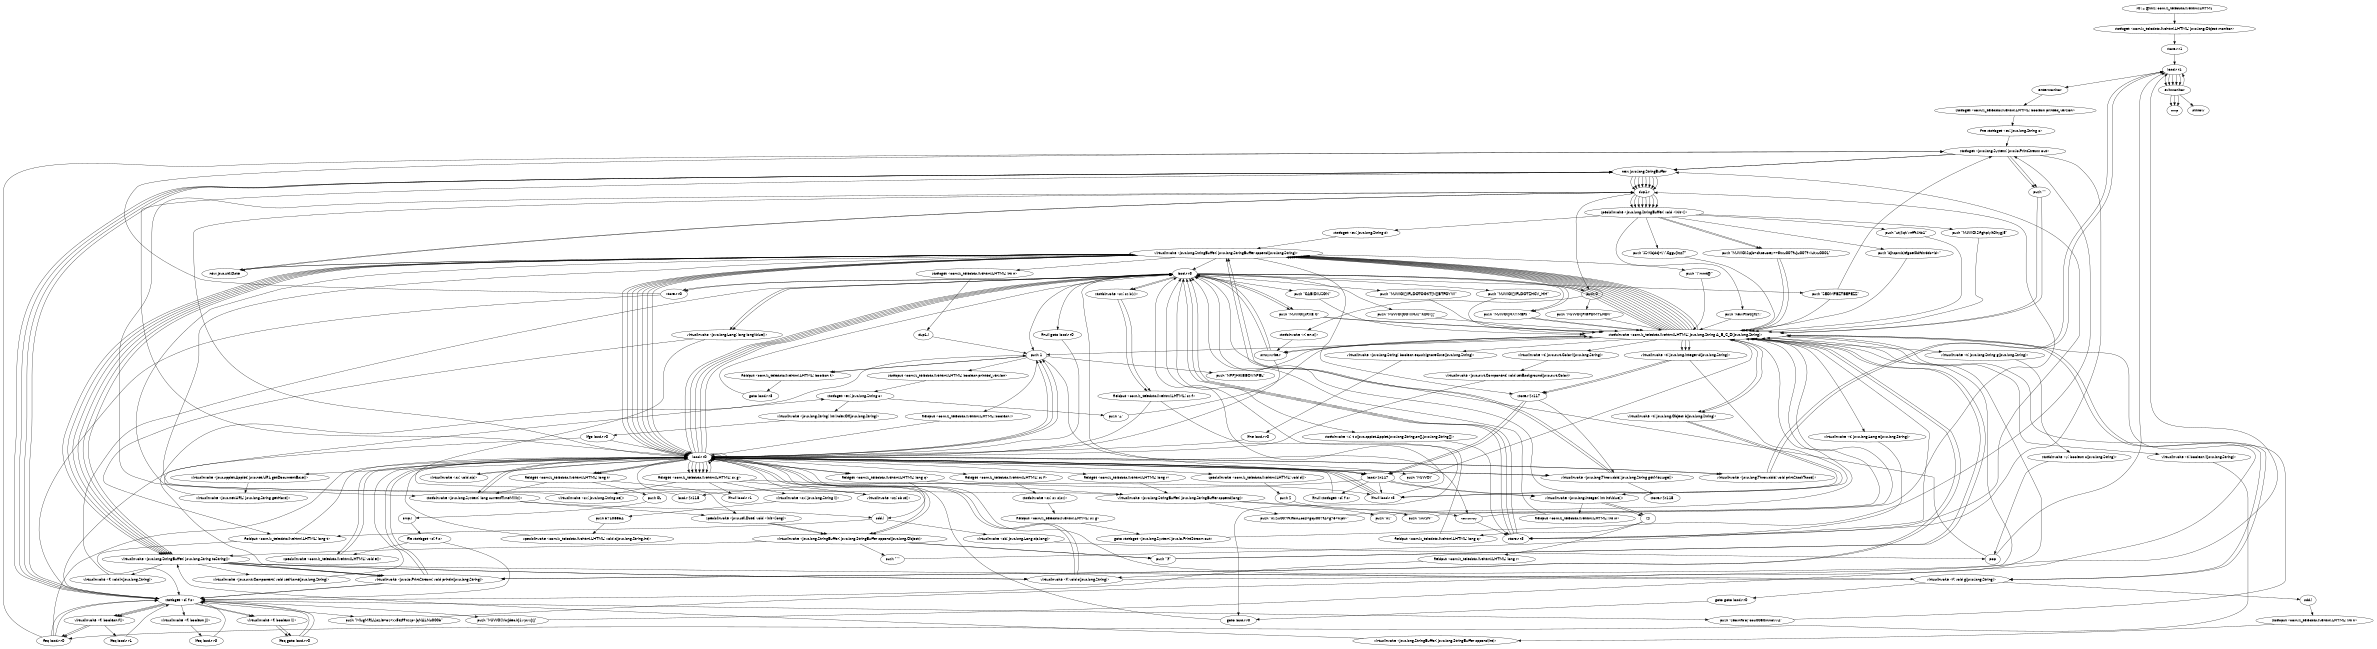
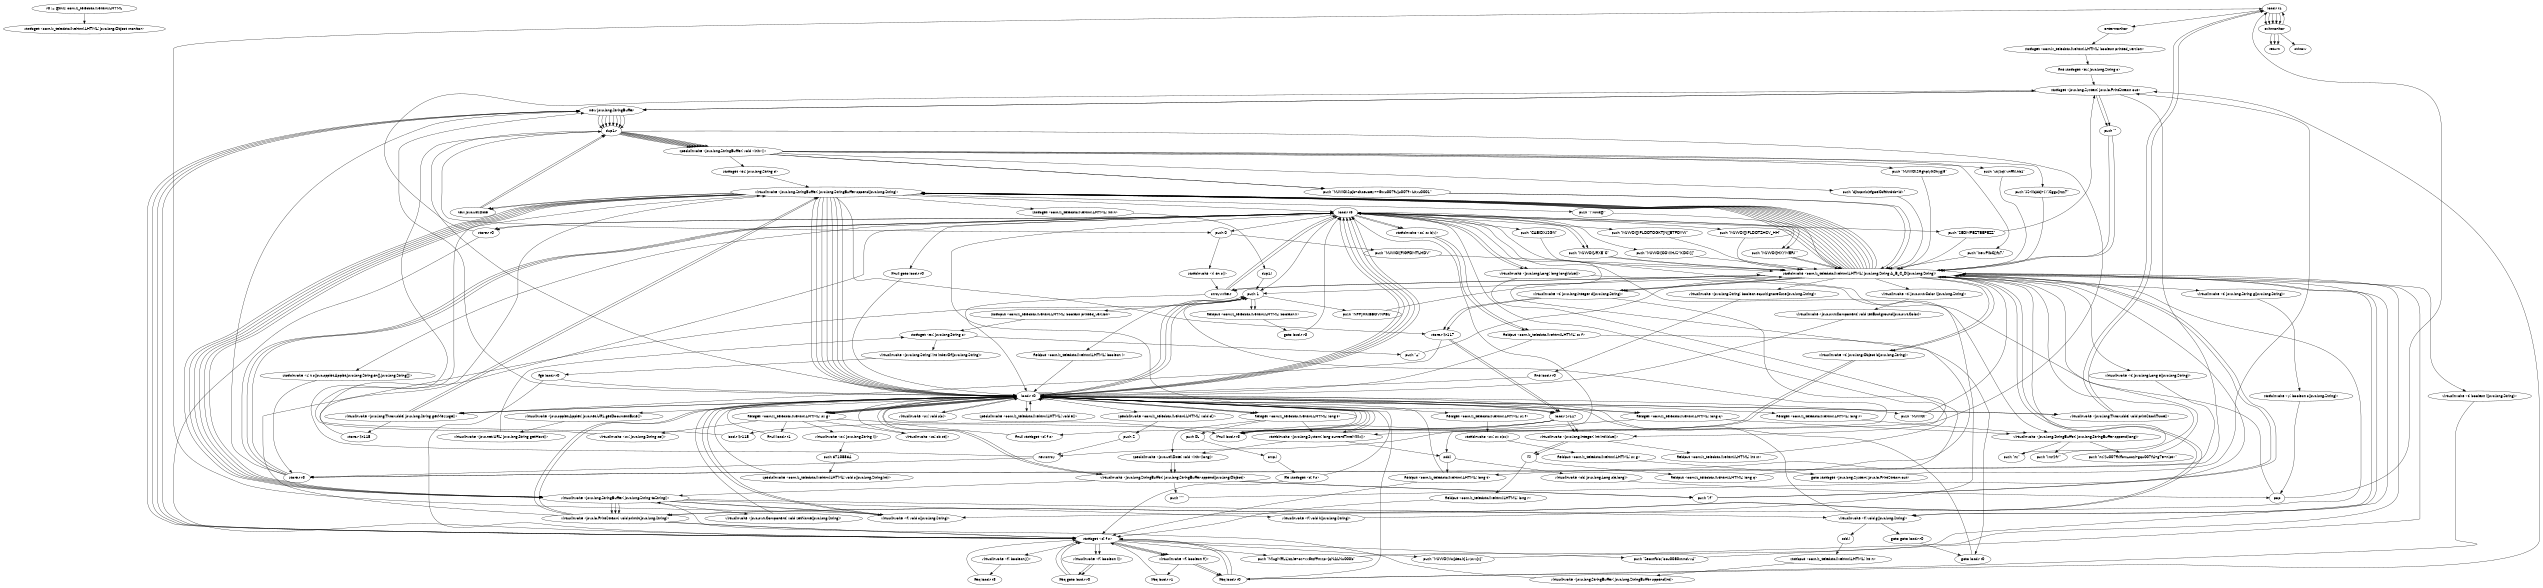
(2175, 49) -> none
(2175, 110) -> (2275, 49)
(382, 548) -> (1264, 406)
